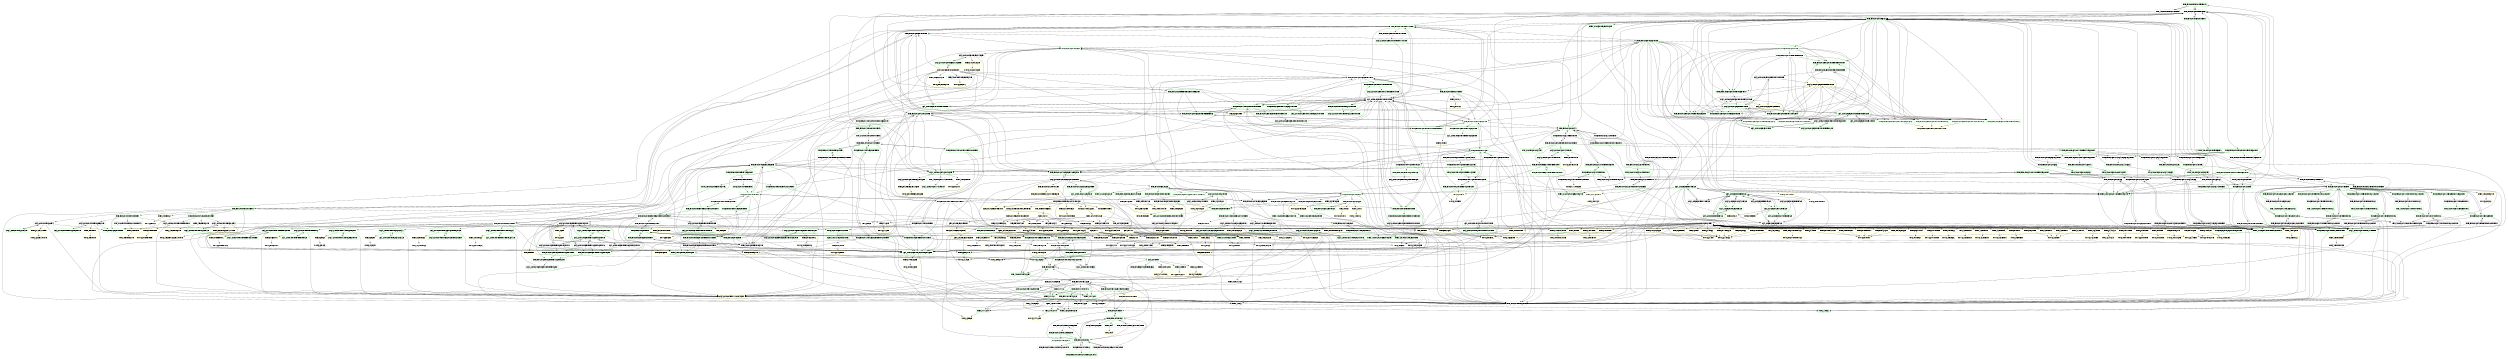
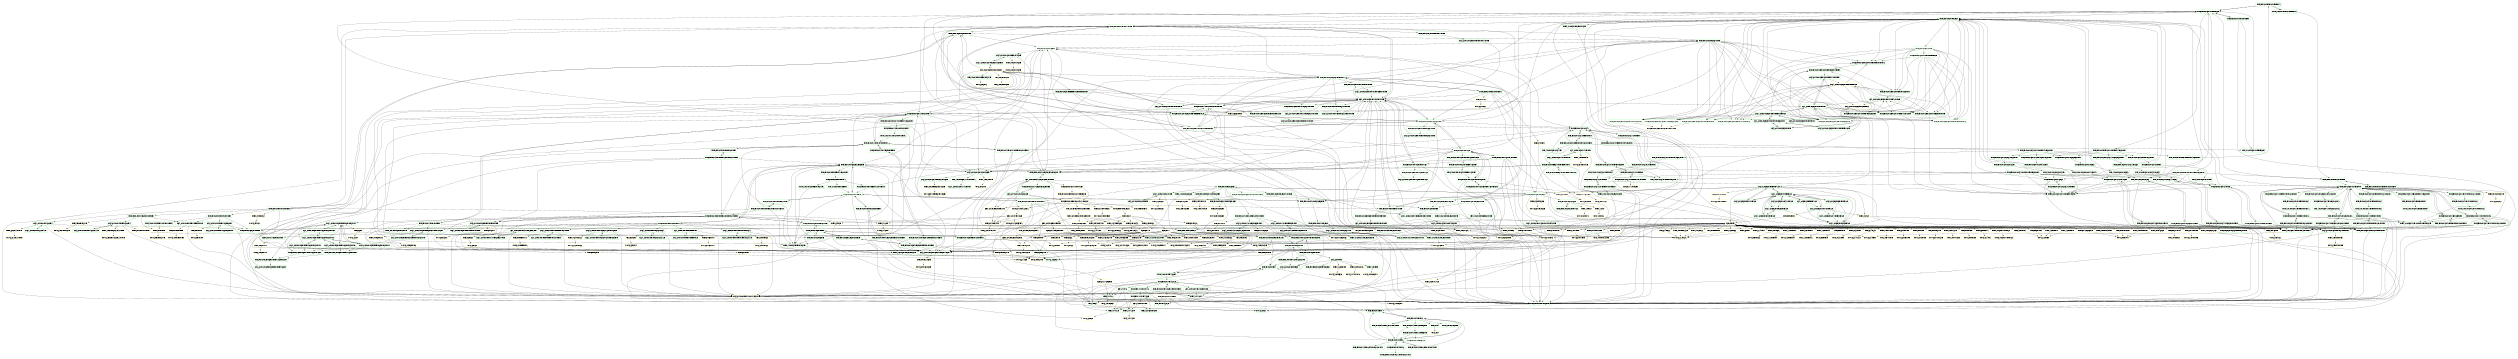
(1479, 231) -> none
